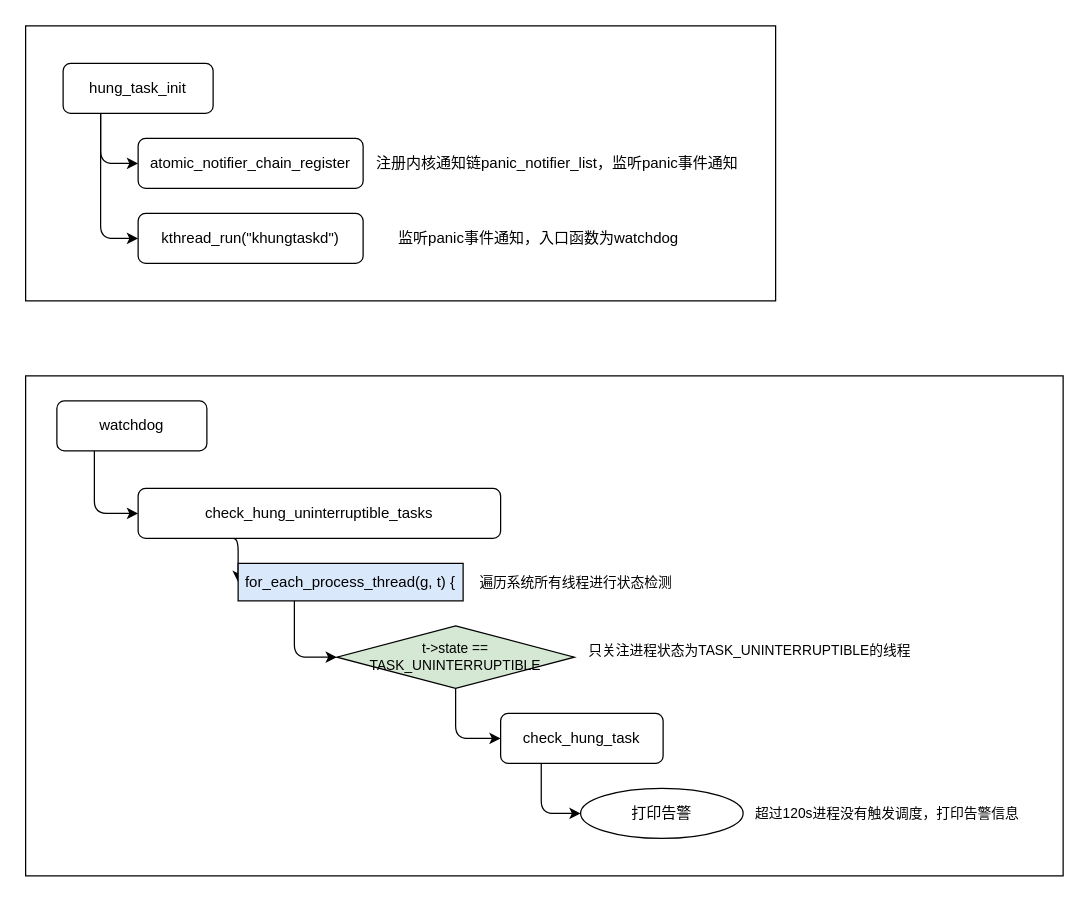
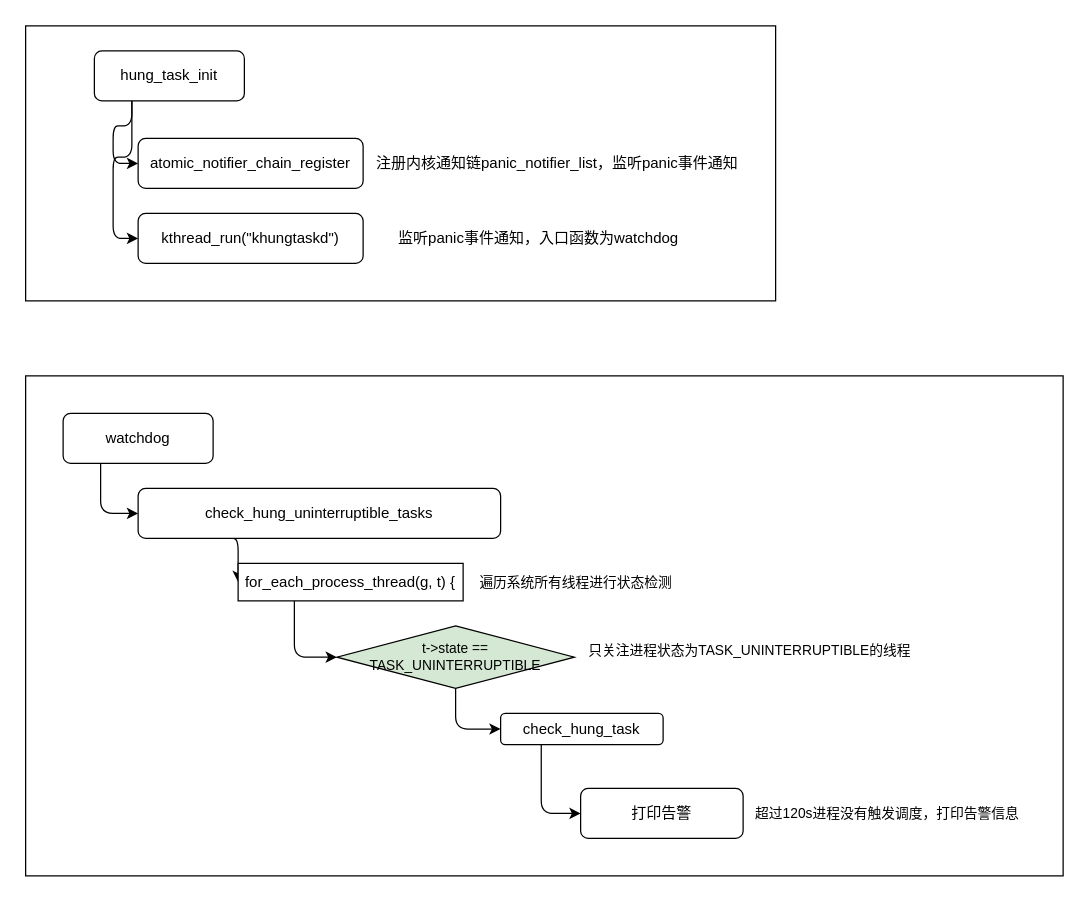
(138, 88) -> (169, 76)
(132, 426) -> (138, 438)
(351, 582) -> (351, 582)
(582, 738) -> (582, 729)
(662, 813) -> (662, 813)
